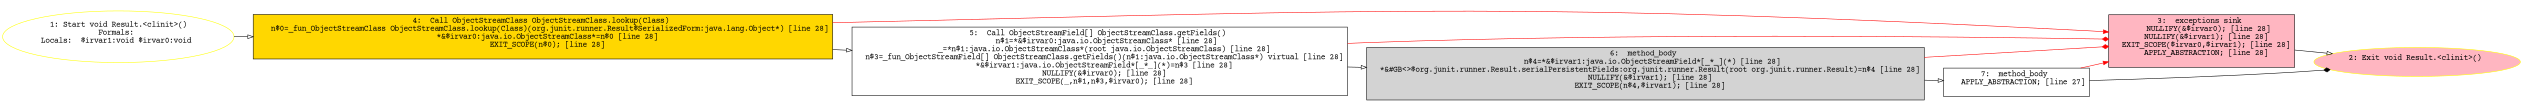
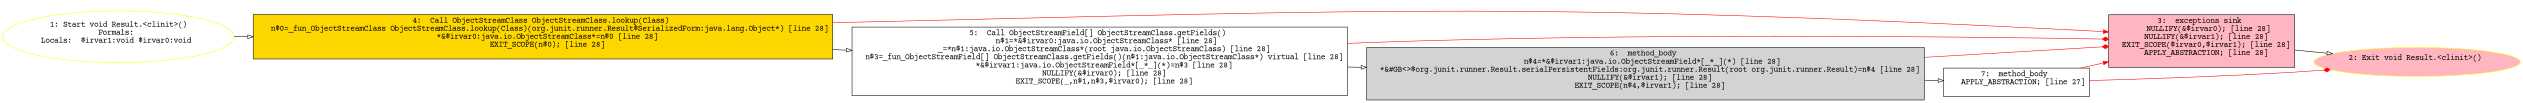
(2207, 77) -> (2207, 77)
